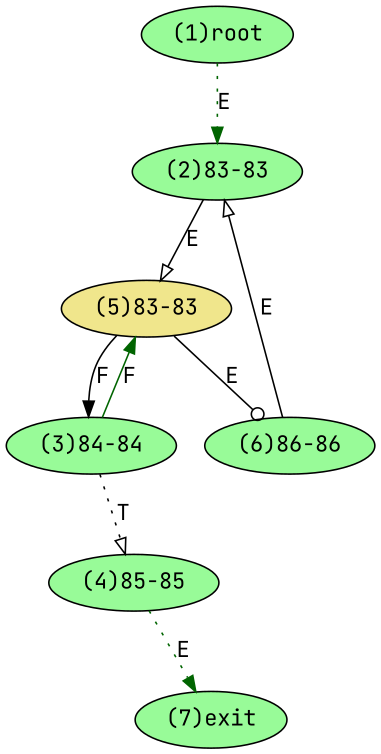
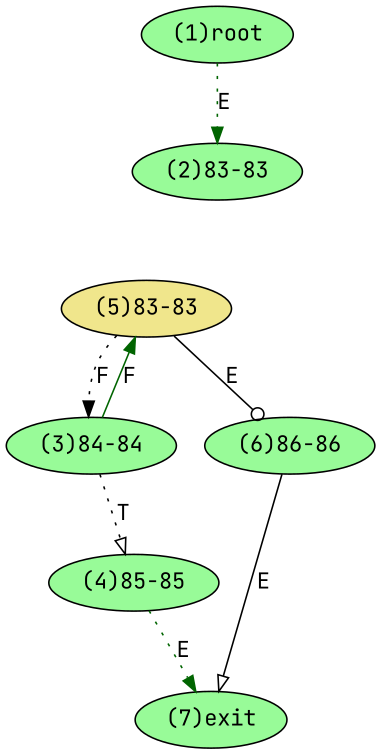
(186, 233) -> none
(256, 316) -> (253, 575)
(96, 365) -> (96, 365)
